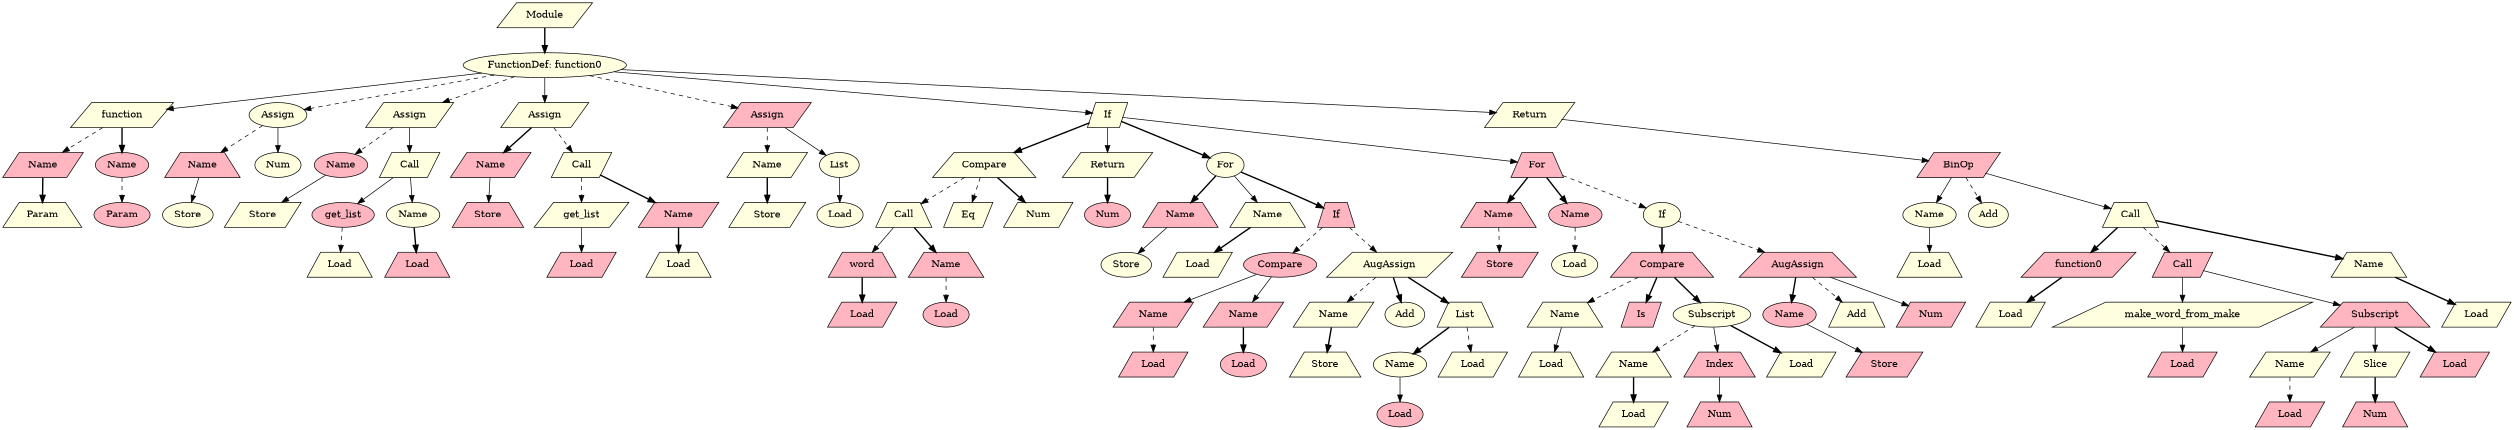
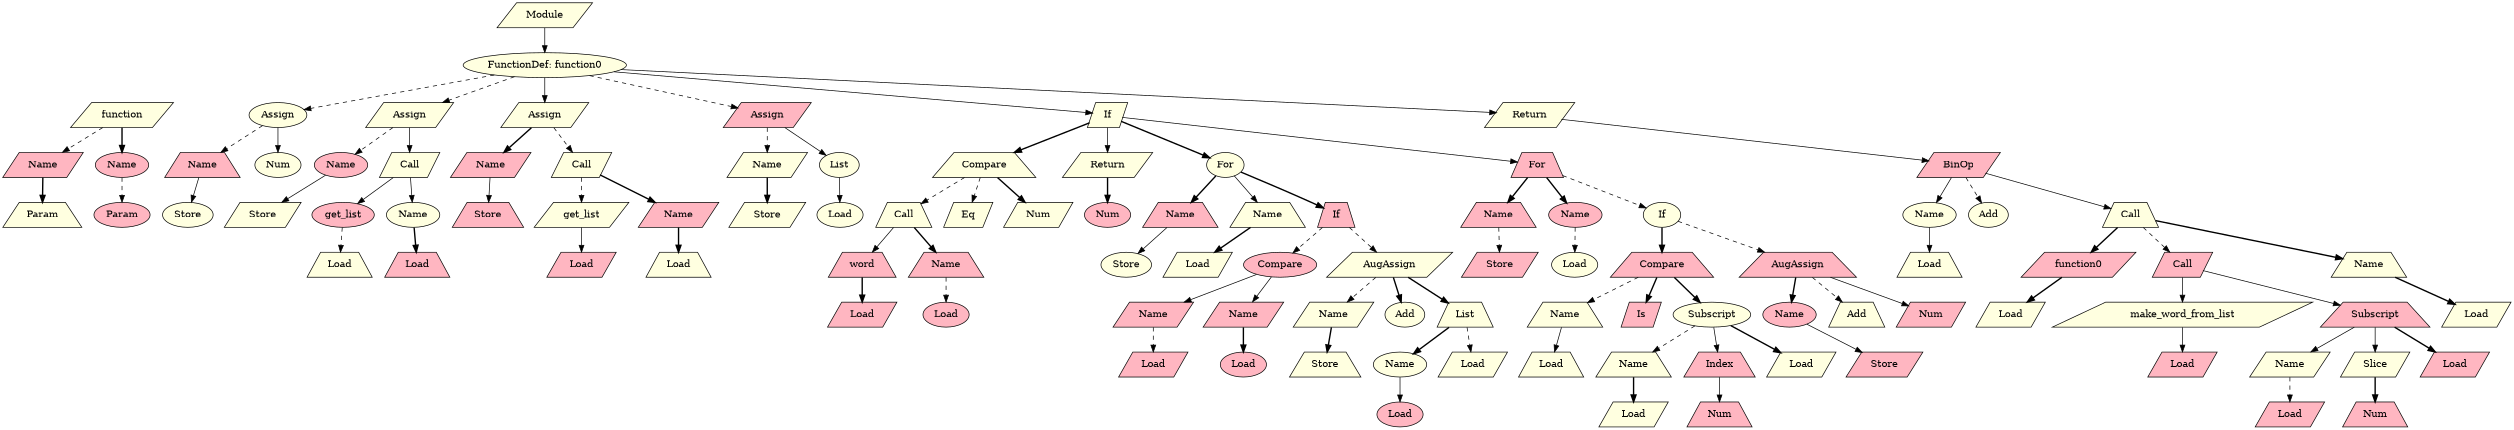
(545, 37) -> (545, 37)
(328, 91) -> none
(2183, 315) -> (2183, 315)
